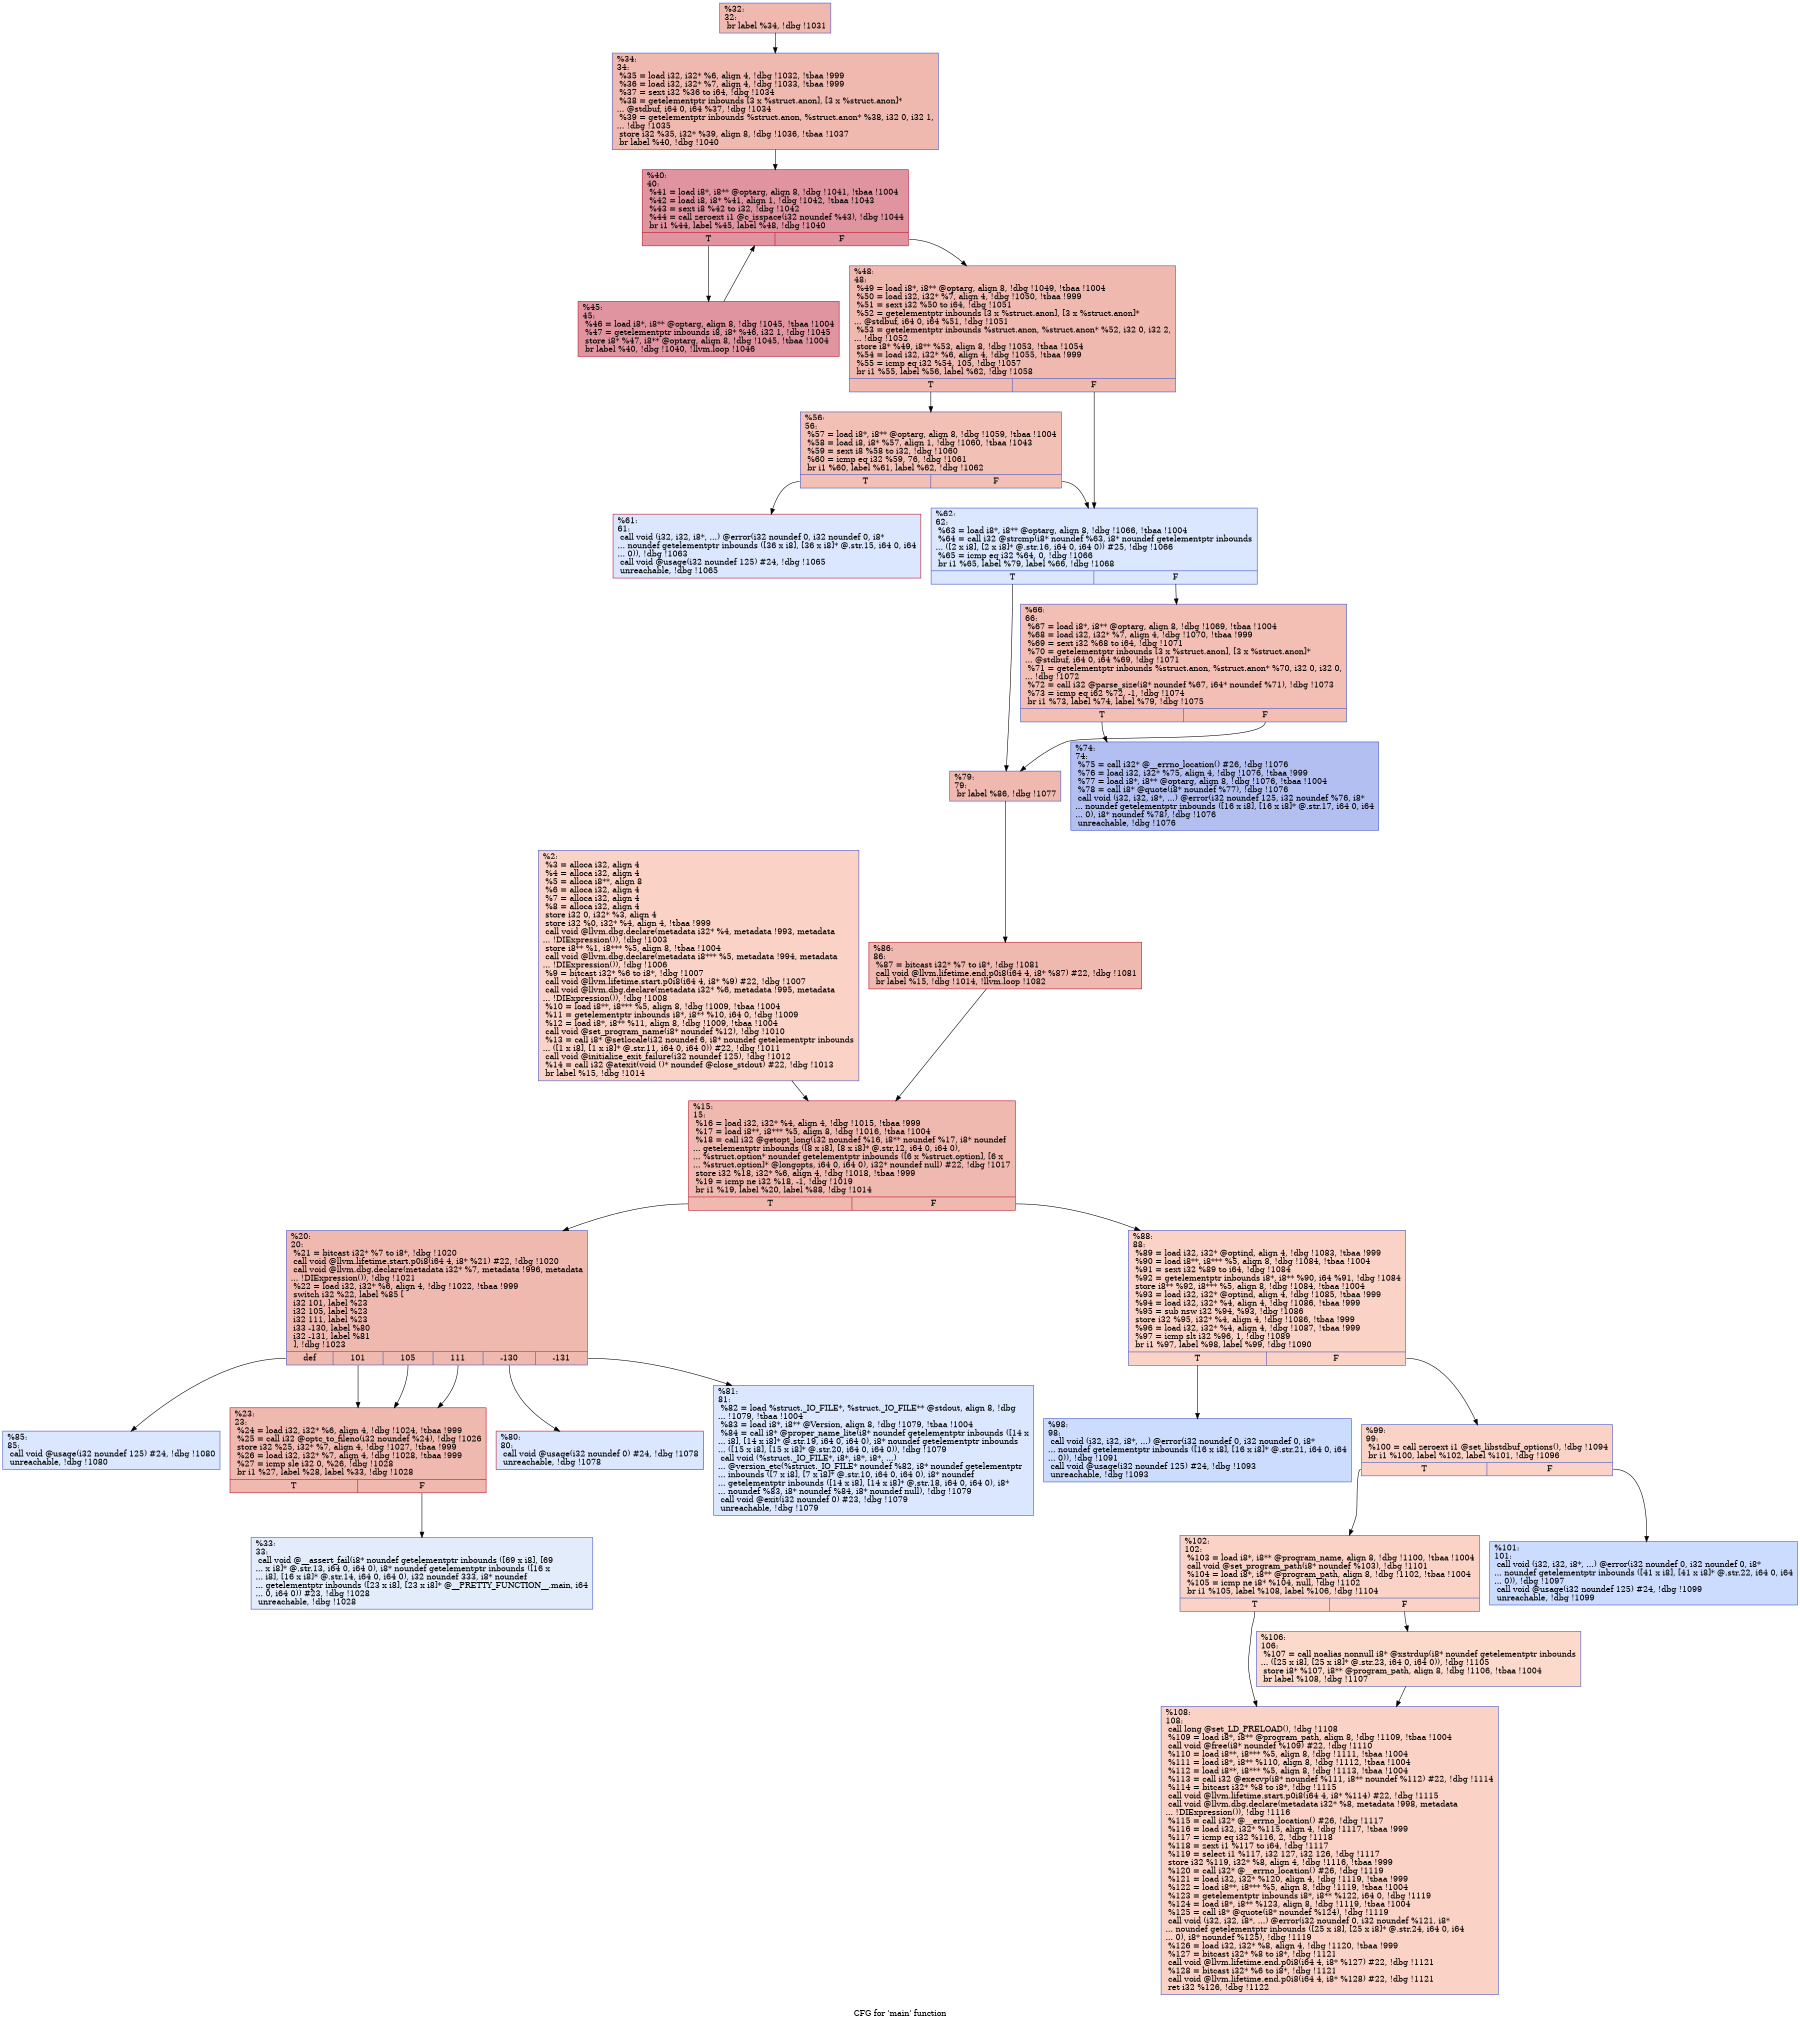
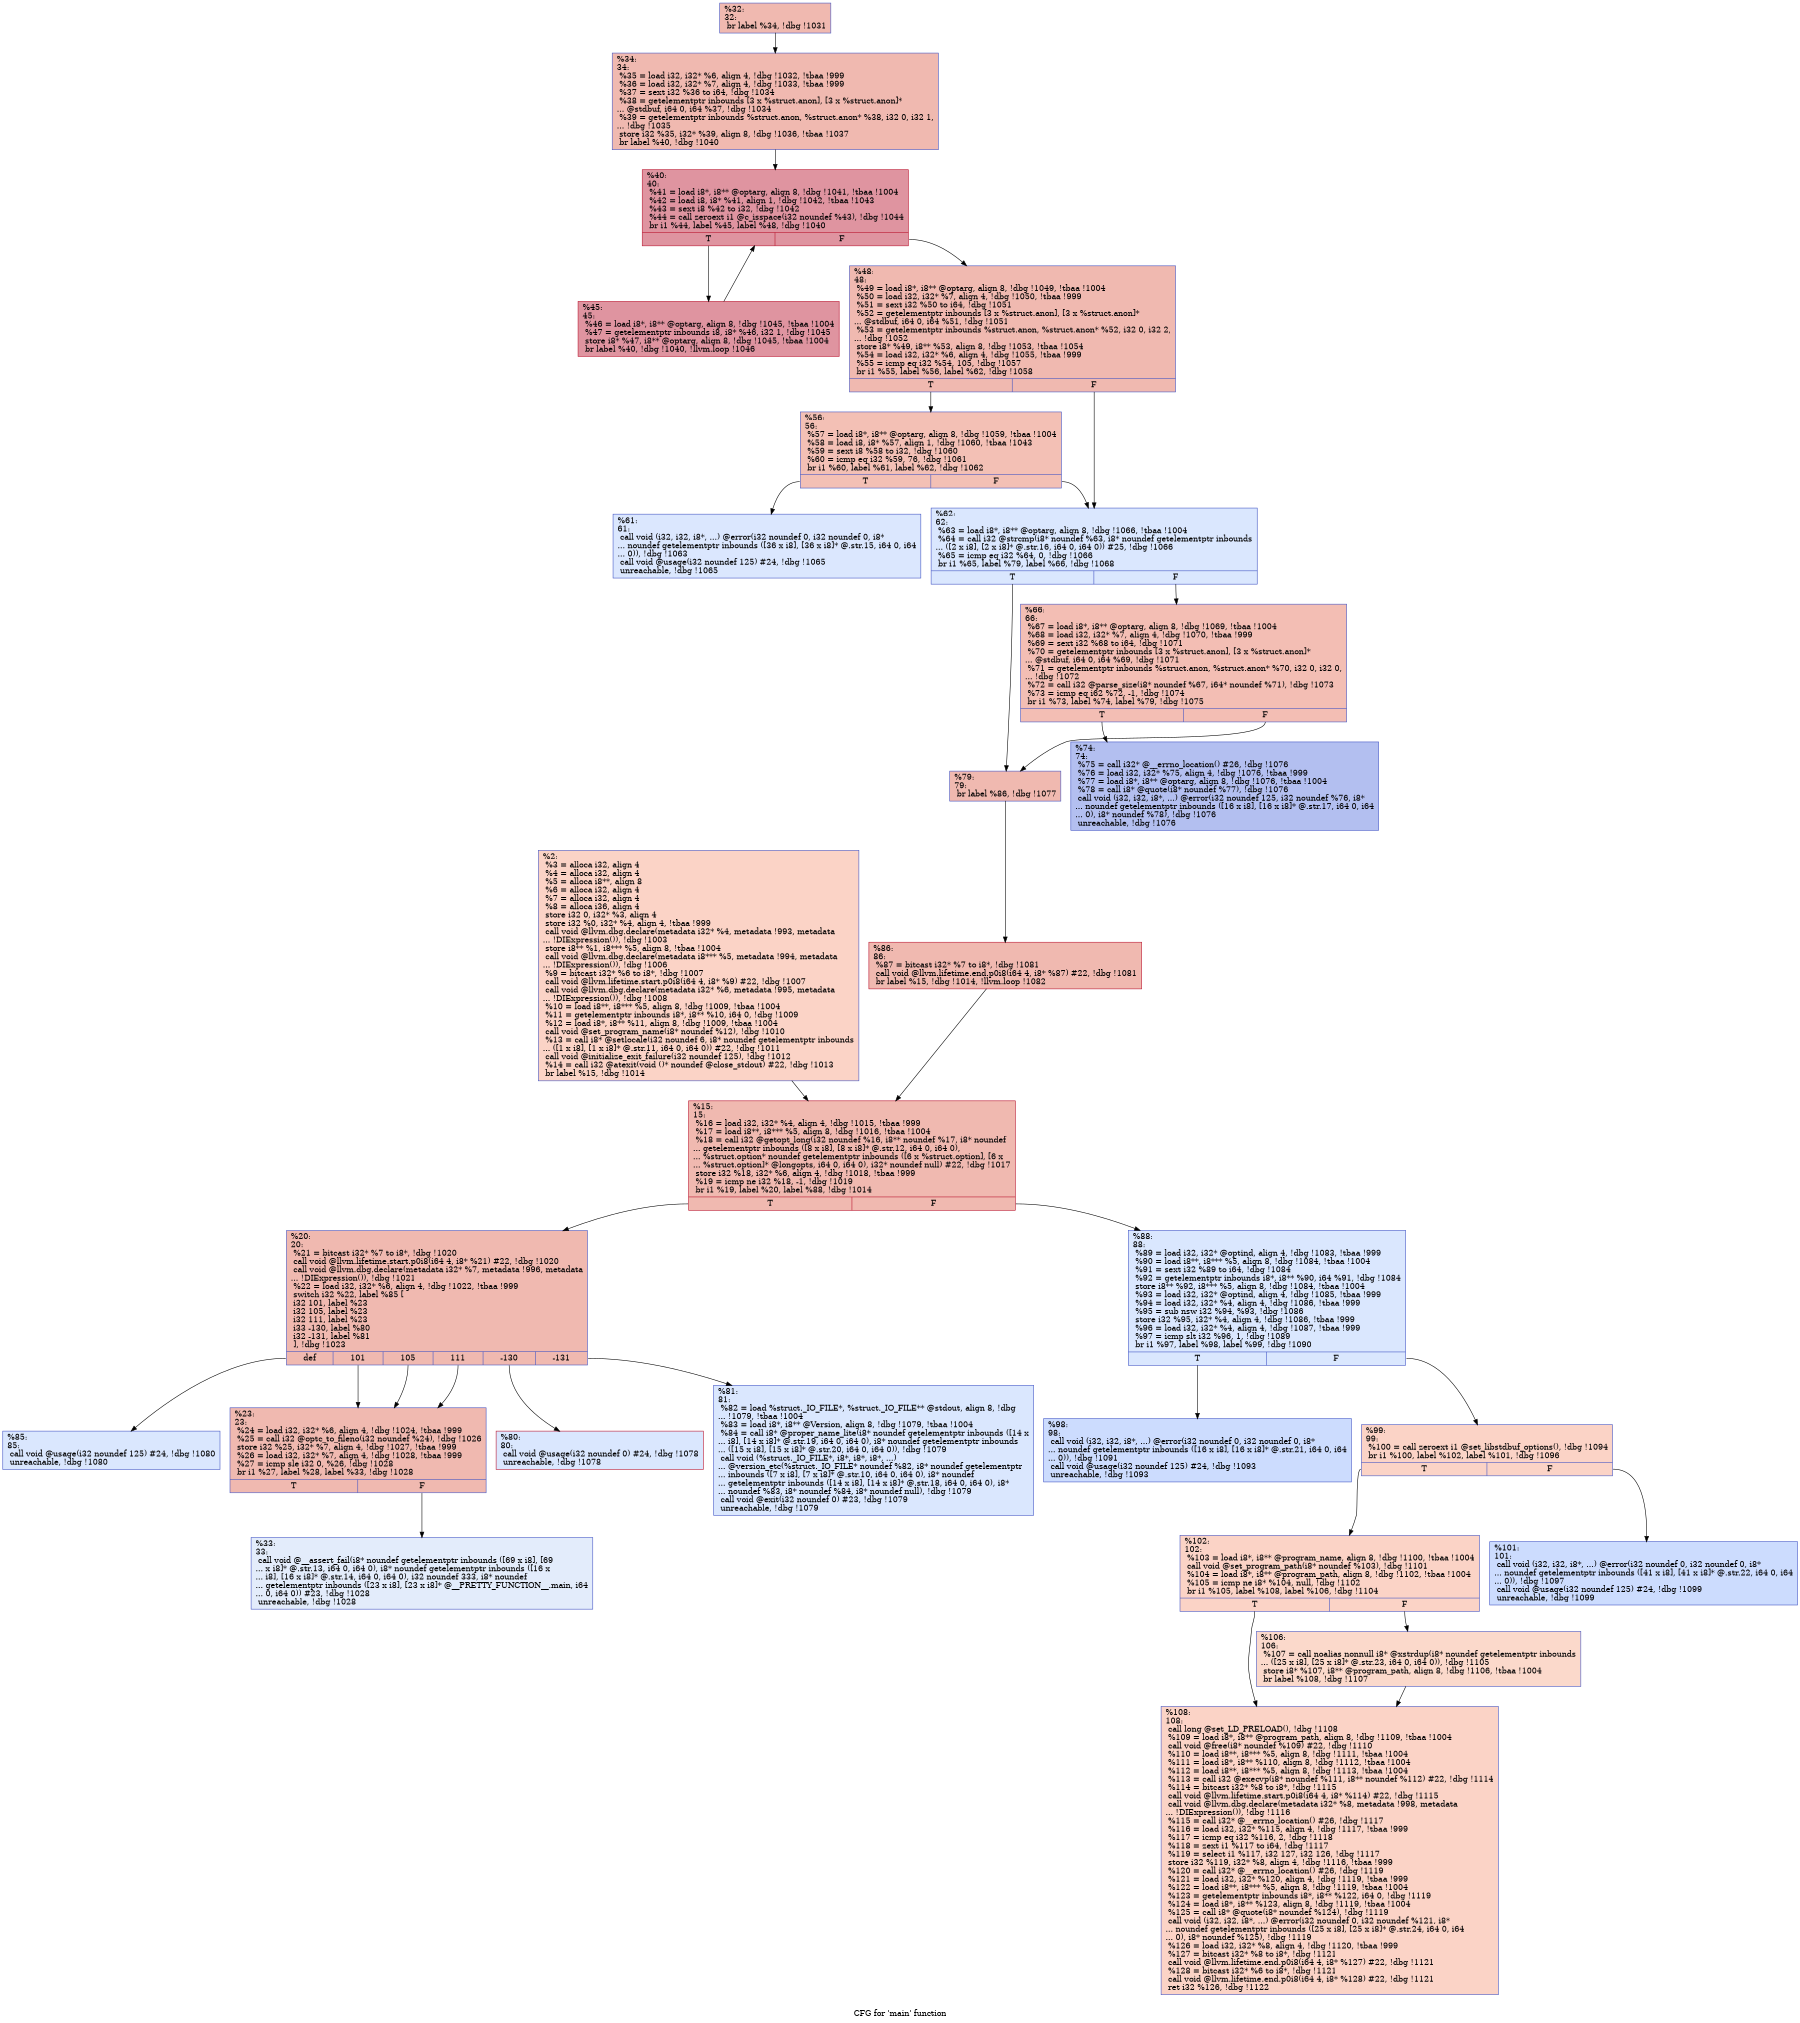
(767, 546) -> (767, 546)
(591, 907) -> (591, 907)
(1267, 1298) -> (1267, 1298)
(358, 1450) -> (358, 1450)
